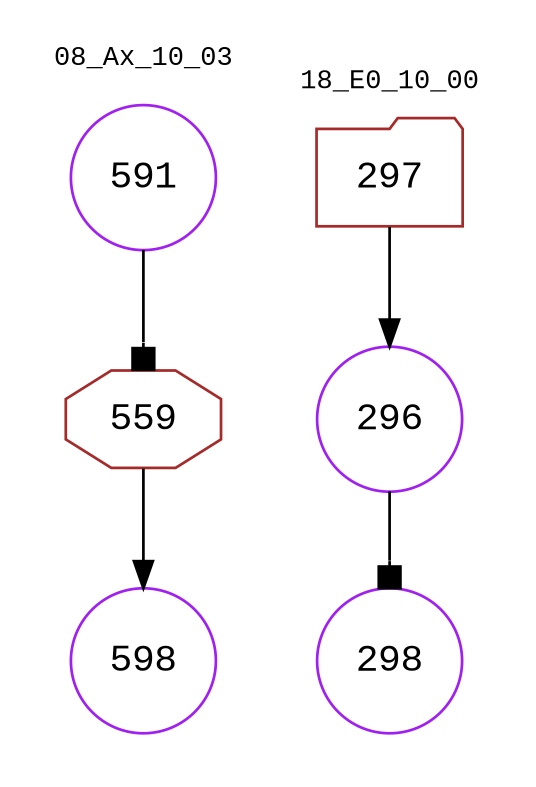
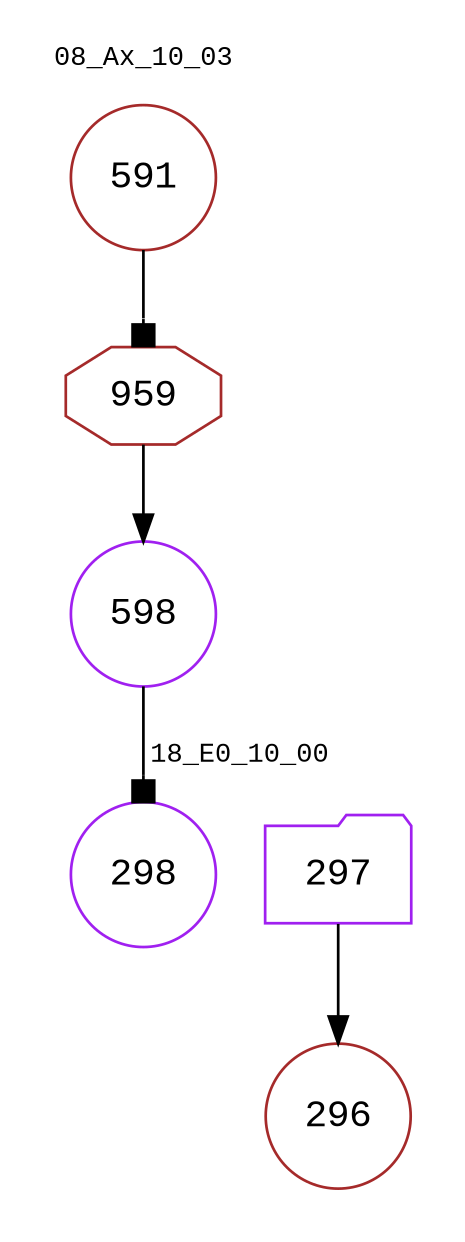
(143, 178) -> (143, 178)
(390, 178) -> (338, 875)
(143, 419) -> (143, 396)
(390, 419) -> (338, 1116)
(390, 526) -> (143, 746)
